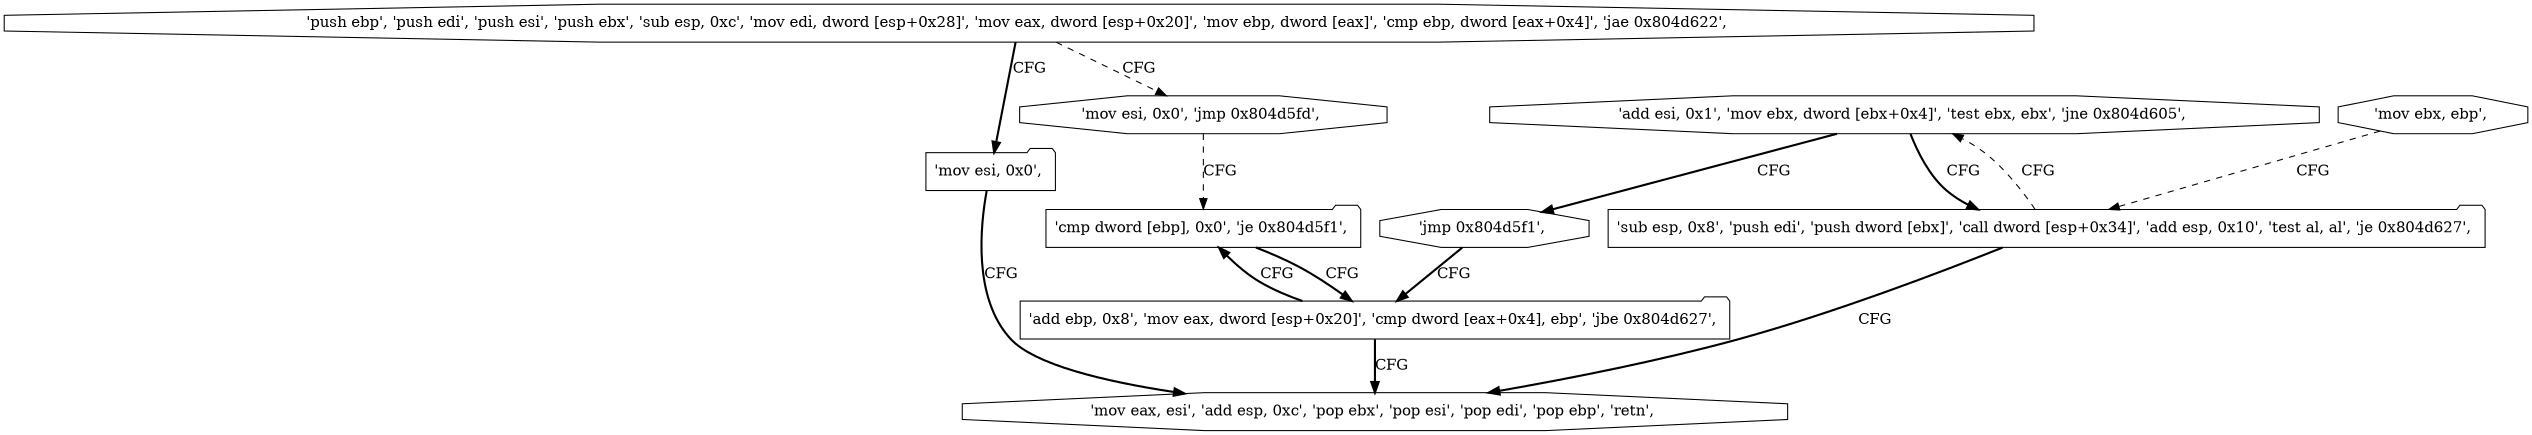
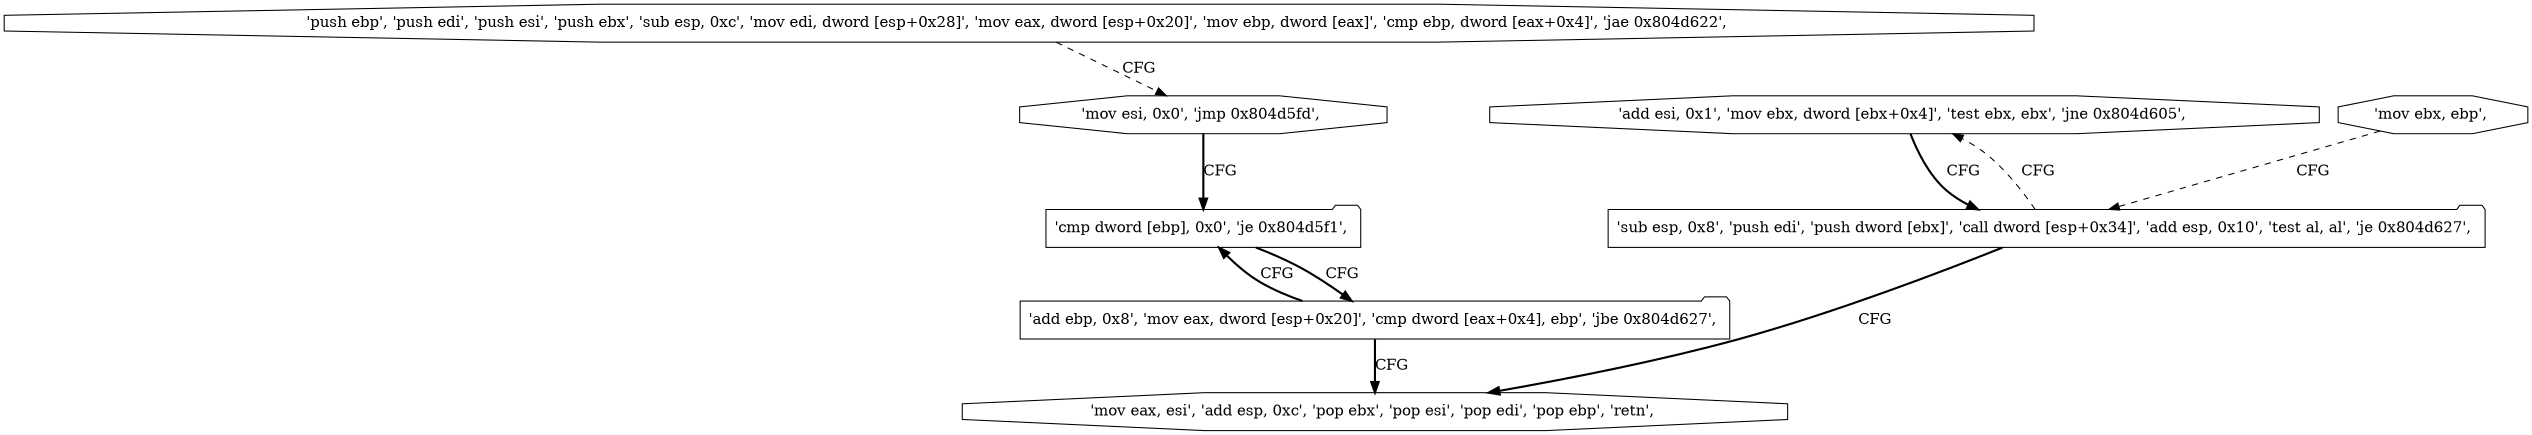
(1203, 166) -> (1203, 166)
(991, 172) -> none
(1484, 228) -> none
